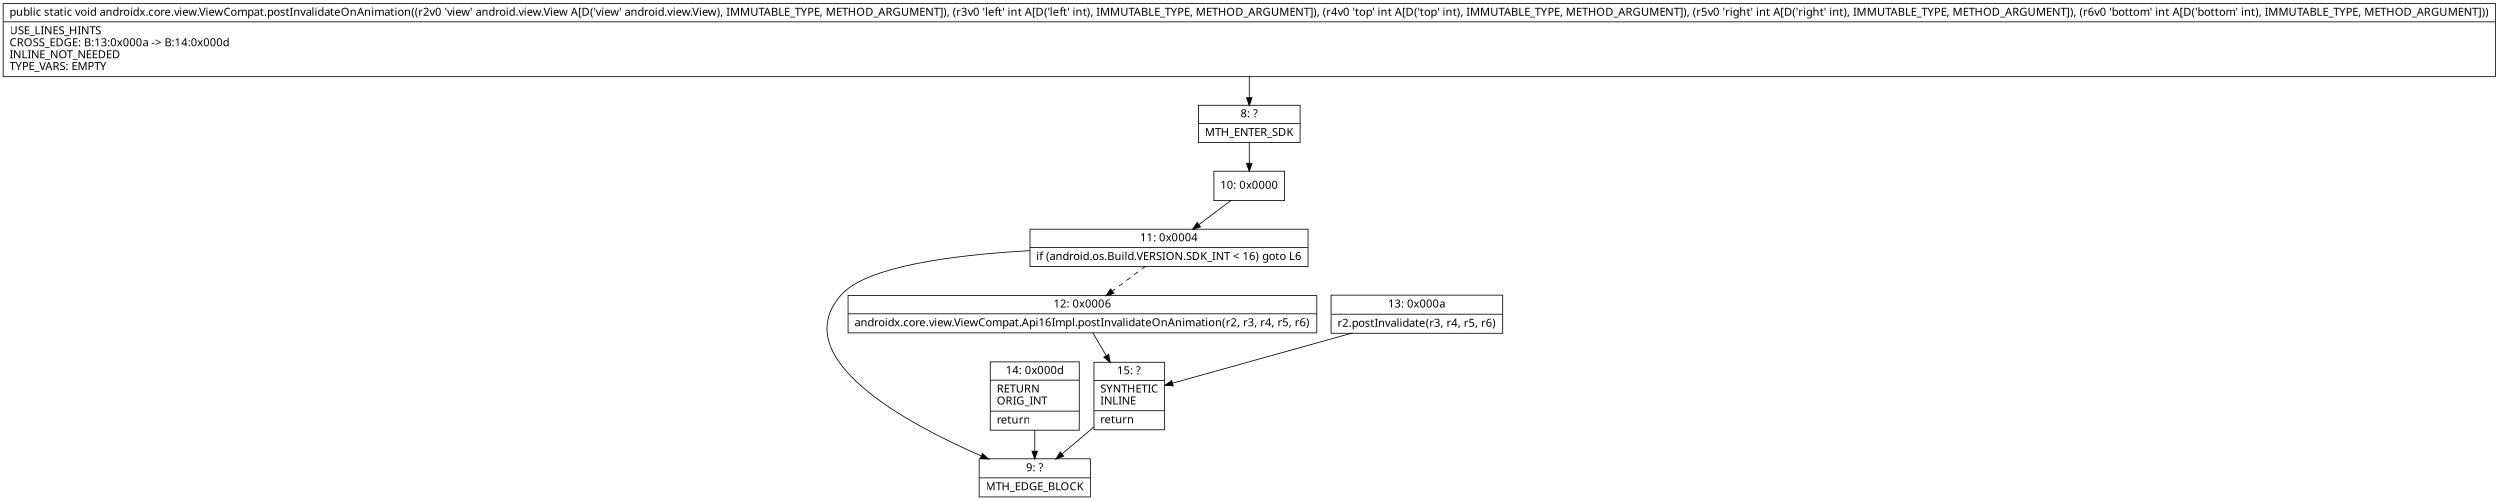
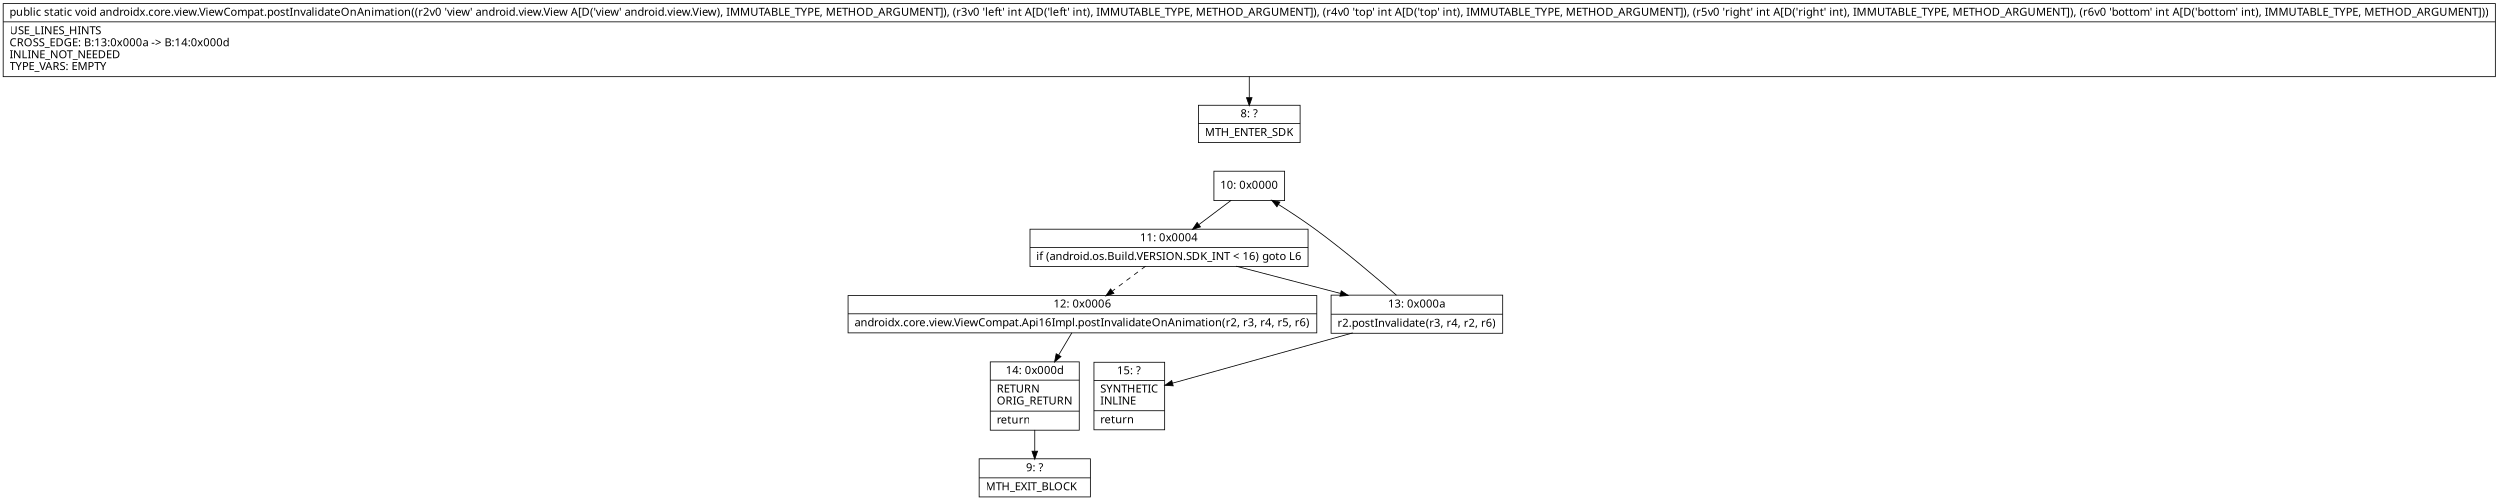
(1249, 153) -> (1339, 248)
(830, 316) -> (1288, 280)
(1417, 323) -> (1417, 323)
(1100, 344) -> (1065, 344)
(1022, 401) -> (1035, 401)
(1078, 440) -> none
(1035, 487) -> (1032, 487)
